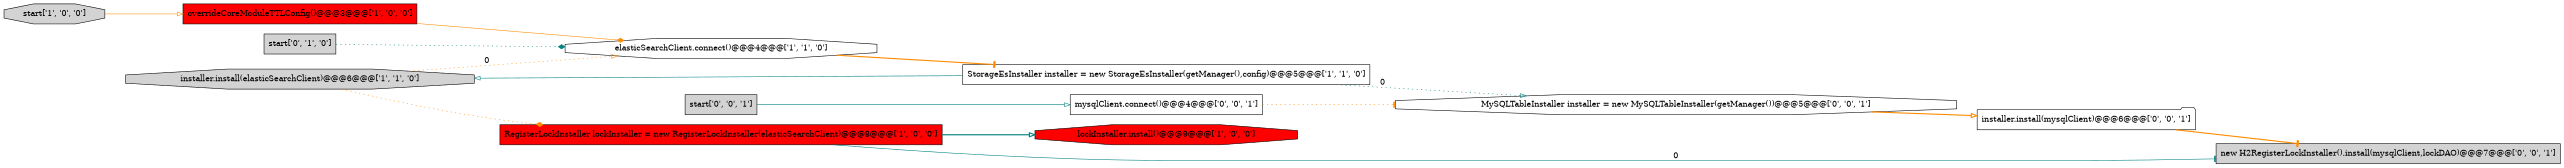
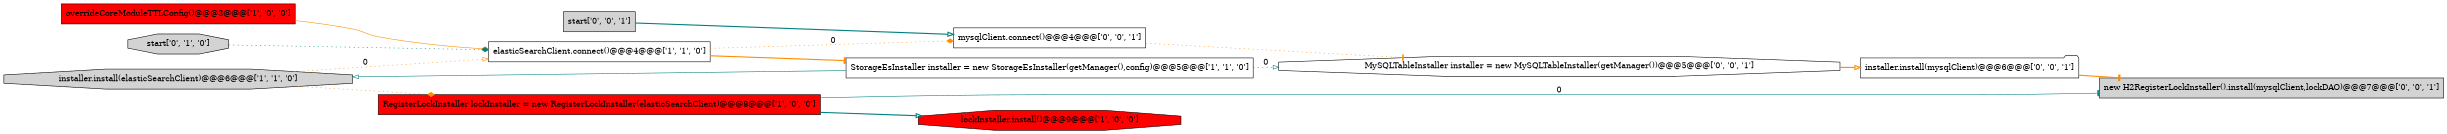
(54, 14) -> none
(300, 44) -> (178, 44)
none -> (828, 45)
(721, 48) -> (599, 52)
(911, 105) -> (792, 29)
